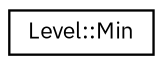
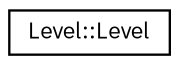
(81, 33) -> (90, 33)
